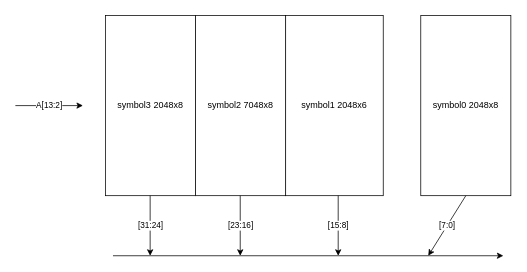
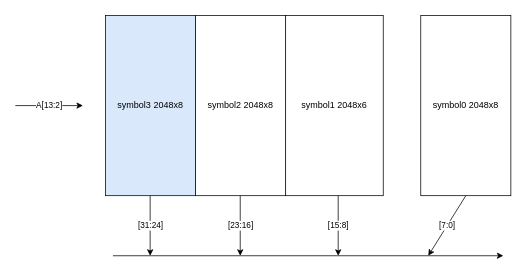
(150, 105) -> (150, 105)
(240, 105) -> (240, 105)
